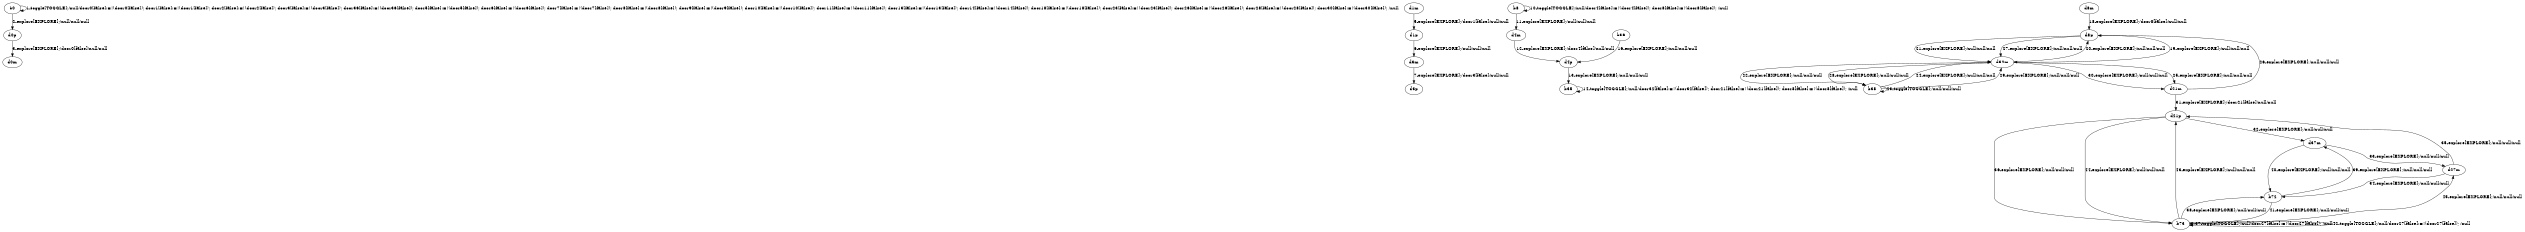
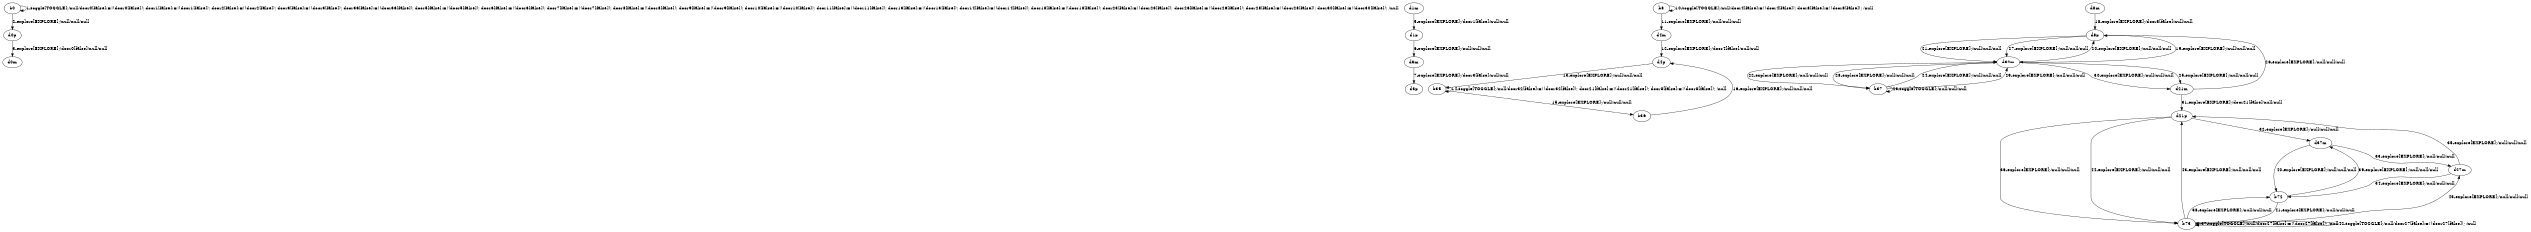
(1872, 89) -> (1878, 89)
none -> (1538, 102)
